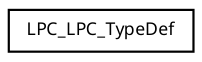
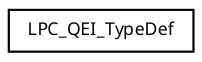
(101, 31) -> (101, 31)
